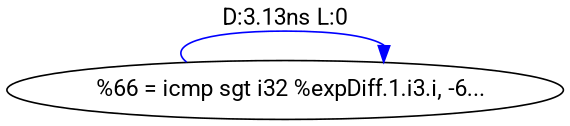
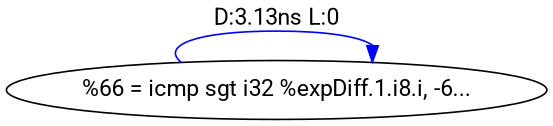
(285, 90) -> (277, 90)
